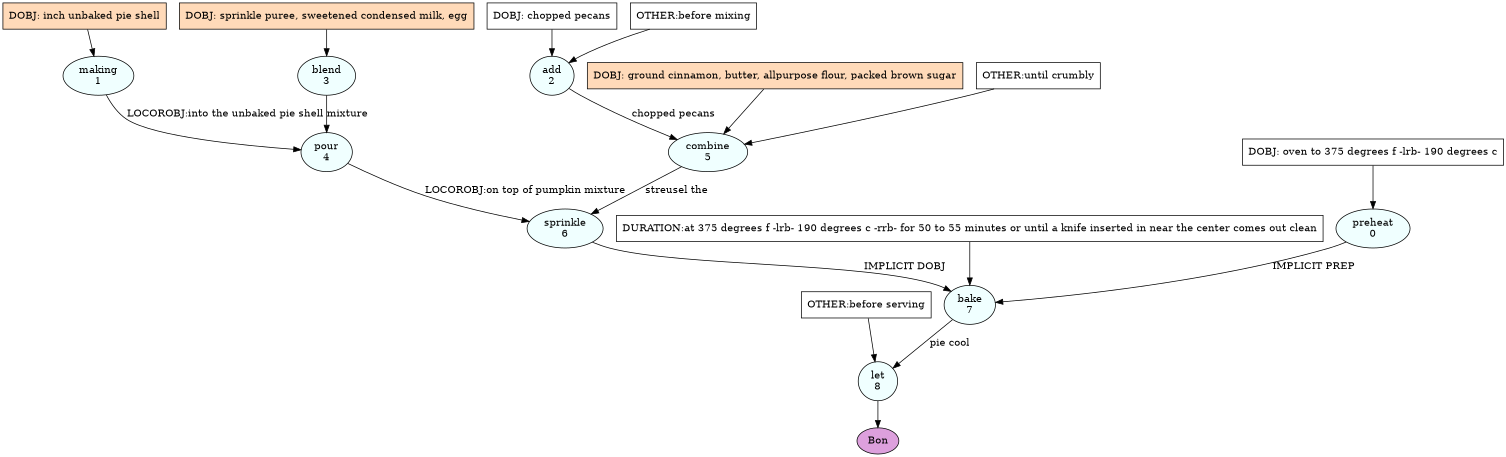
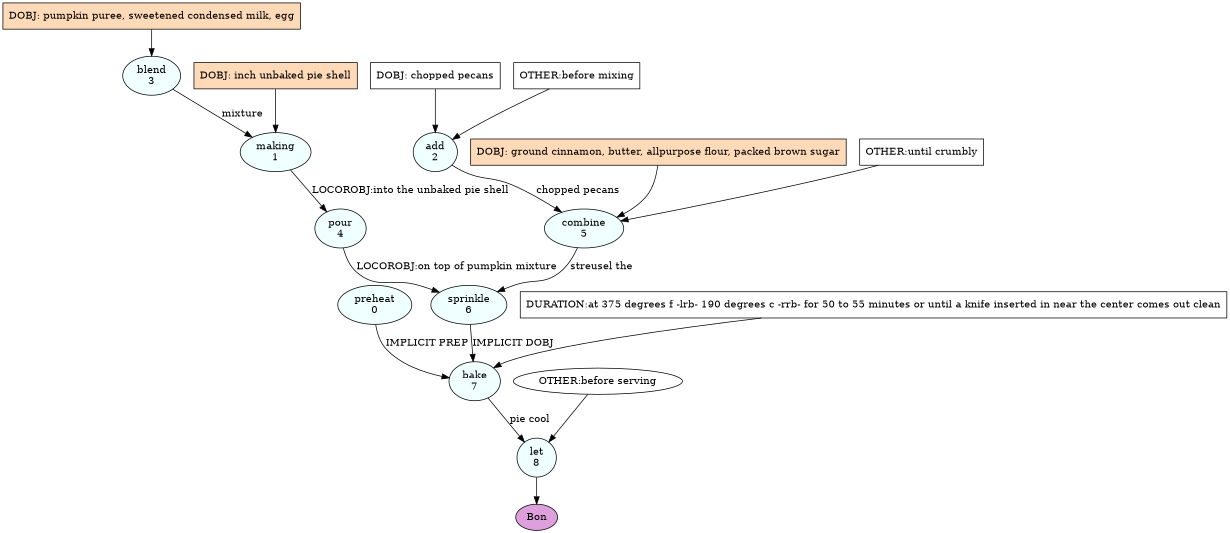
(327, 16) -> (152, 16)
(327, 110) -> (209, 111)
(1373, 152) -> none
(866, 305) -> (598, 381)
